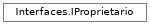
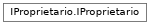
(75, 12) -> (75, 12)
